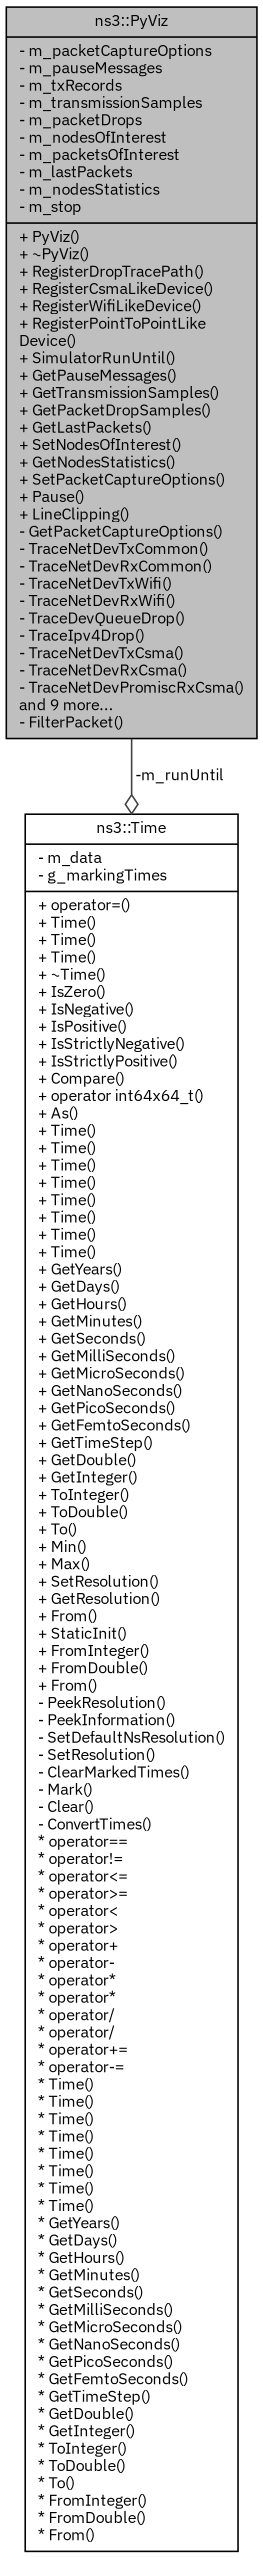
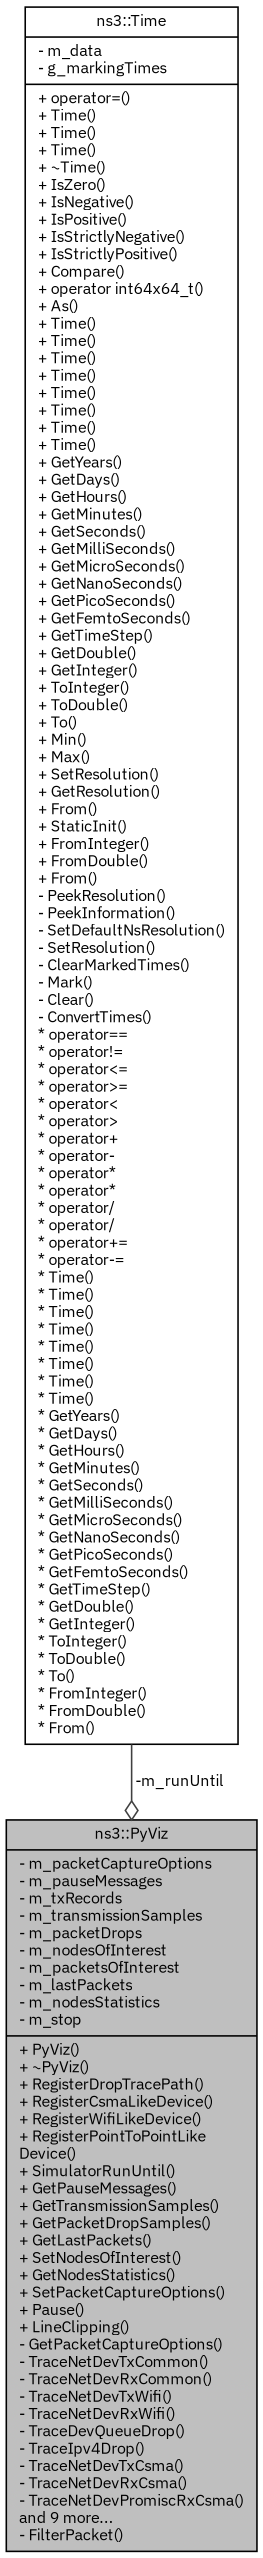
(132, 767) -> (132, 1773)
